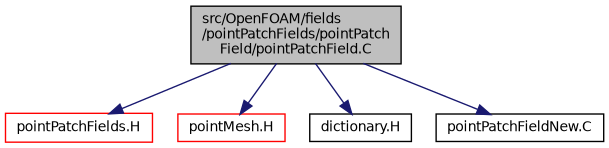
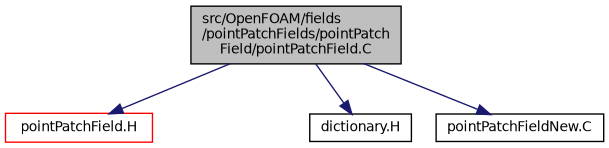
(79, 128) -> (79, 128)
(231, 128) -> none
